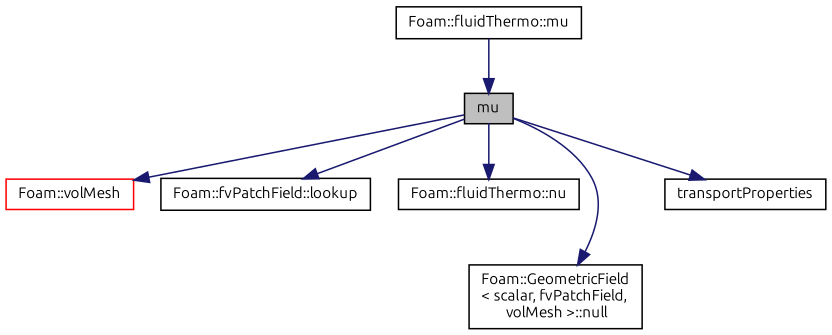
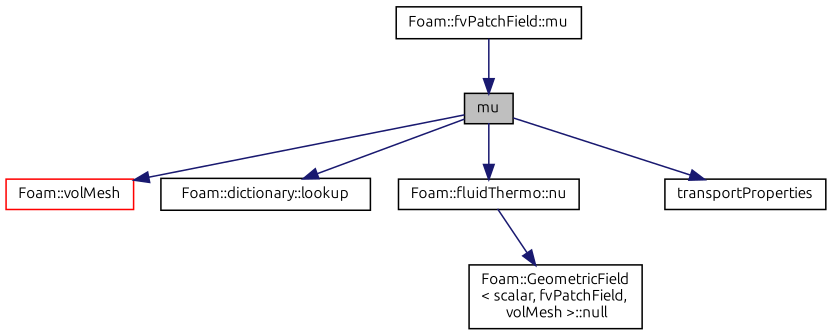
(489, 23) -> (489, 23)
(585, 168) -> (512, 231)
(266, 194) -> (266, 194)
